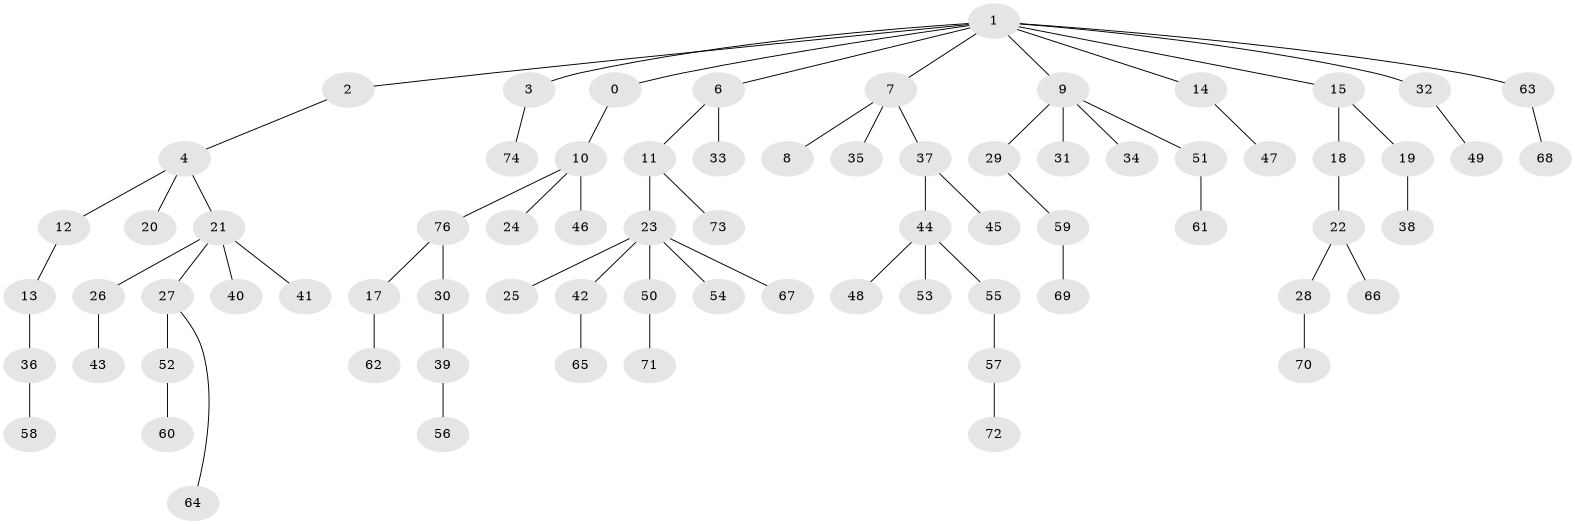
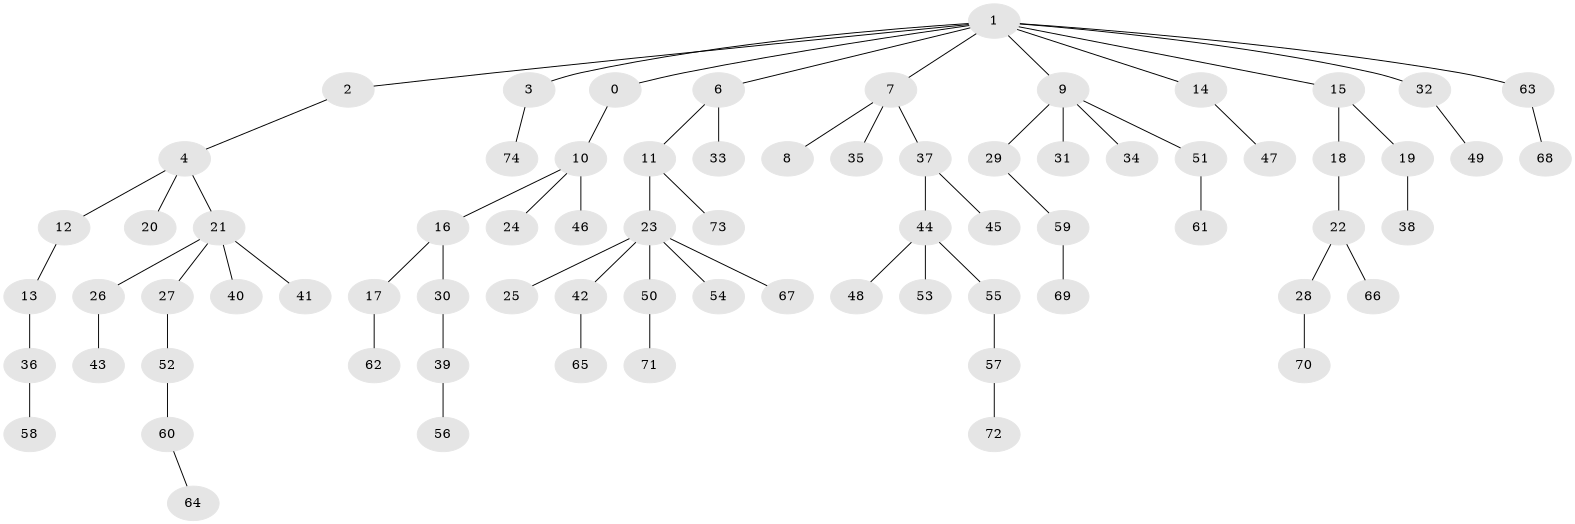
(443, 228) -> (443, 228)
(209, 396) -> (180, 469)
